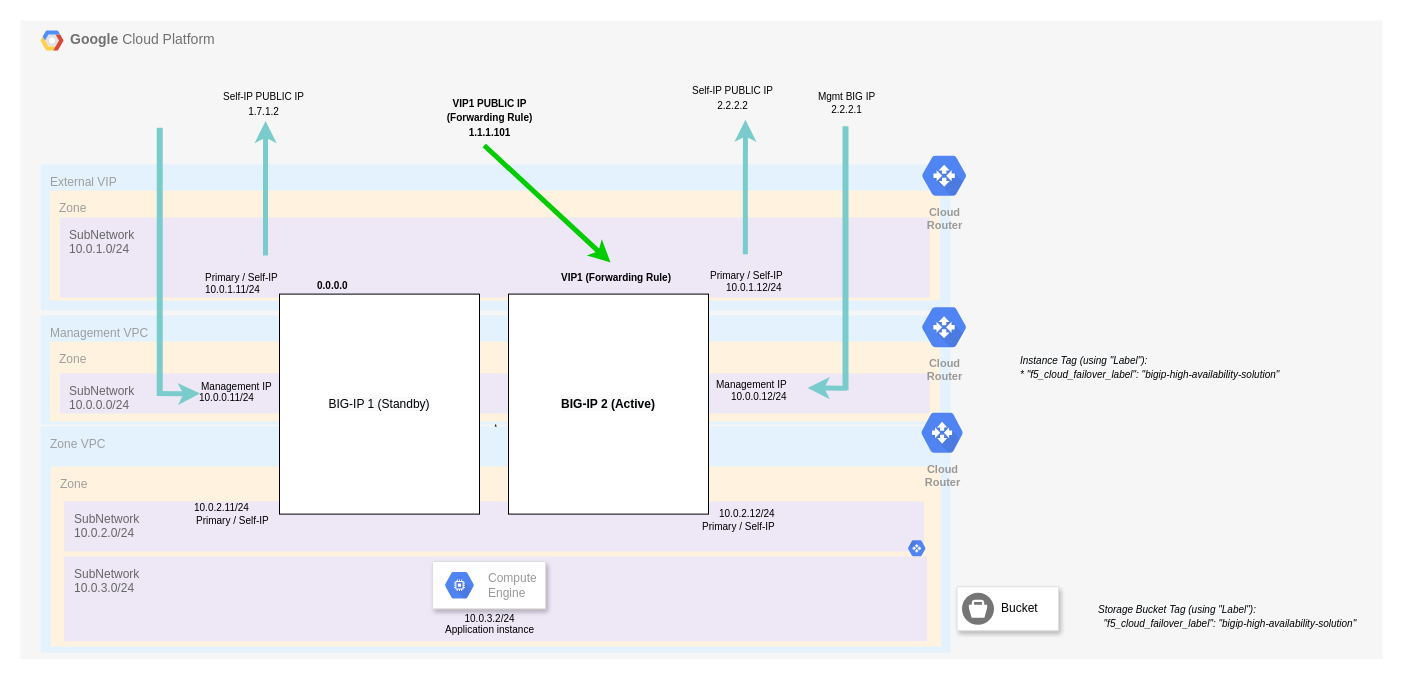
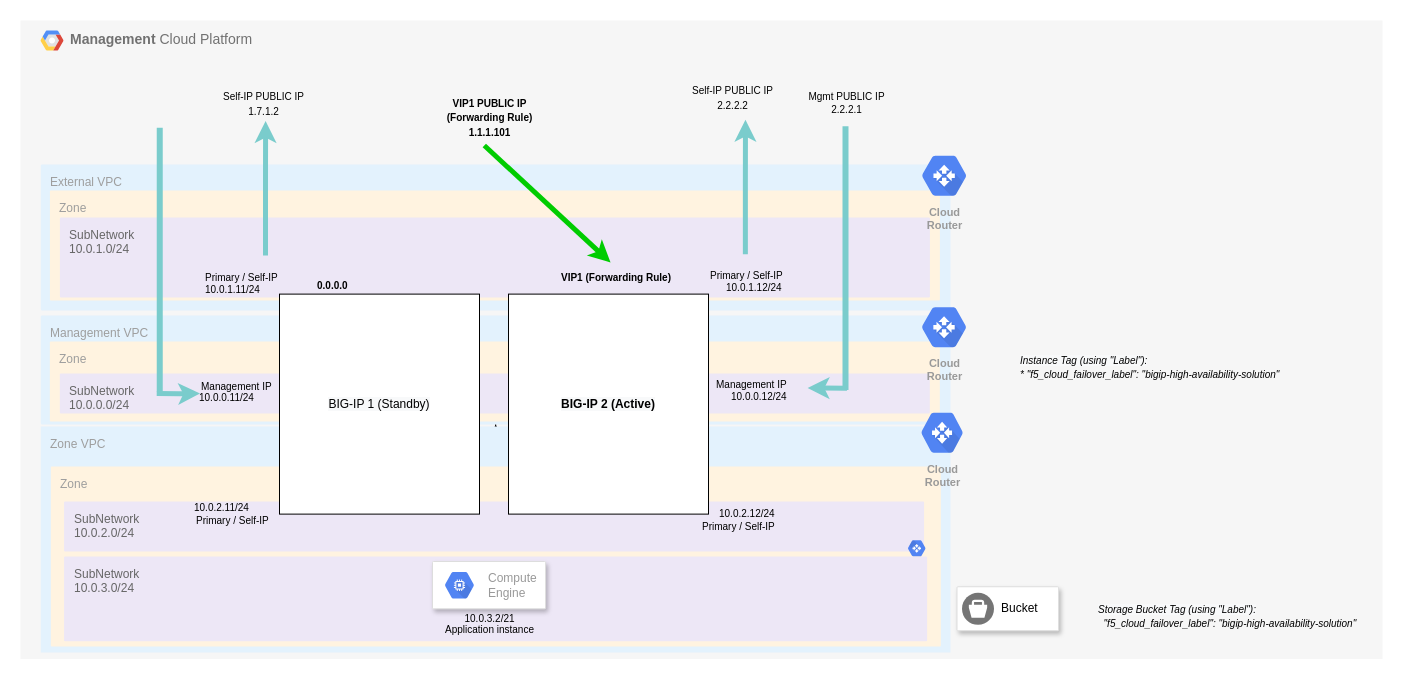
(144, 40) -> (161, 40)
(847, 103) -> (847, 103)
(88, 183) -> (88, 183)
(490, 619) -> (490, 619)
